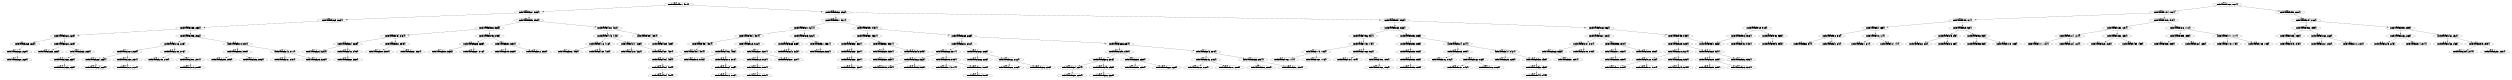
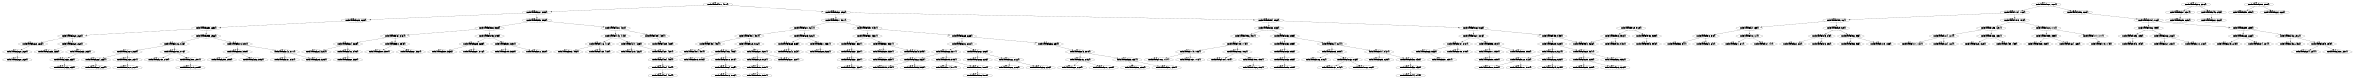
(2259, 44) -> none
(1119, 52) -> none
